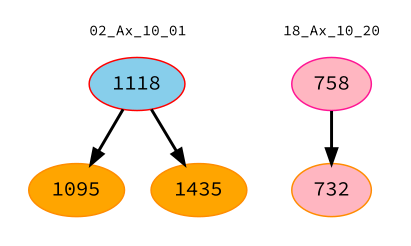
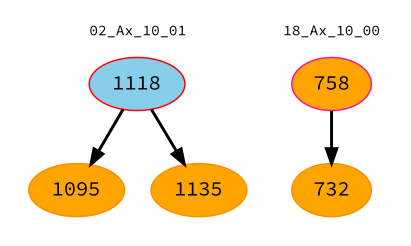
(332, 32) -> (332, 32)
(332, 84) -> (332, 84)
(199, 190) -> (199, 190)
(332, 190) -> (332, 190)
